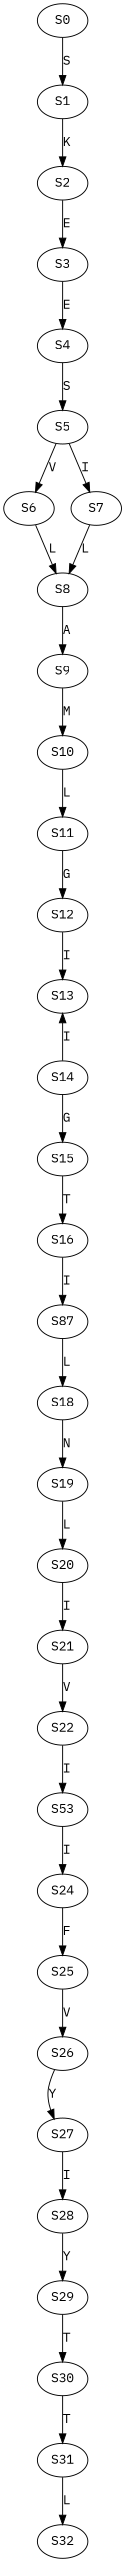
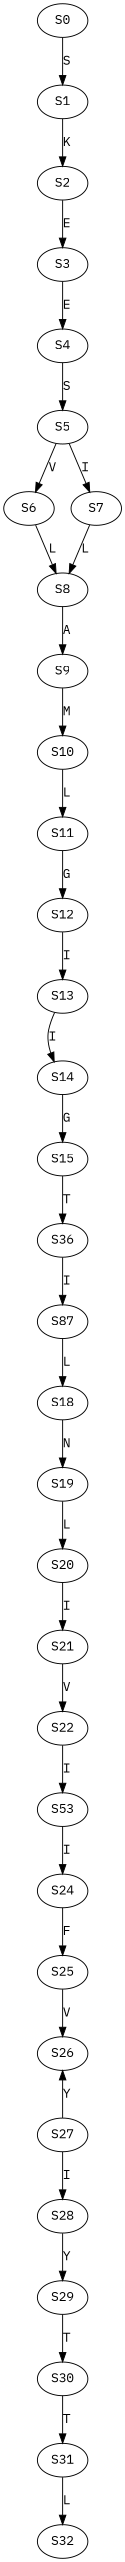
(63, 1042) -> (48, 1032)
(63, 1240) -> (63, 1240)
(48, 2090) -> (63, 2099)
